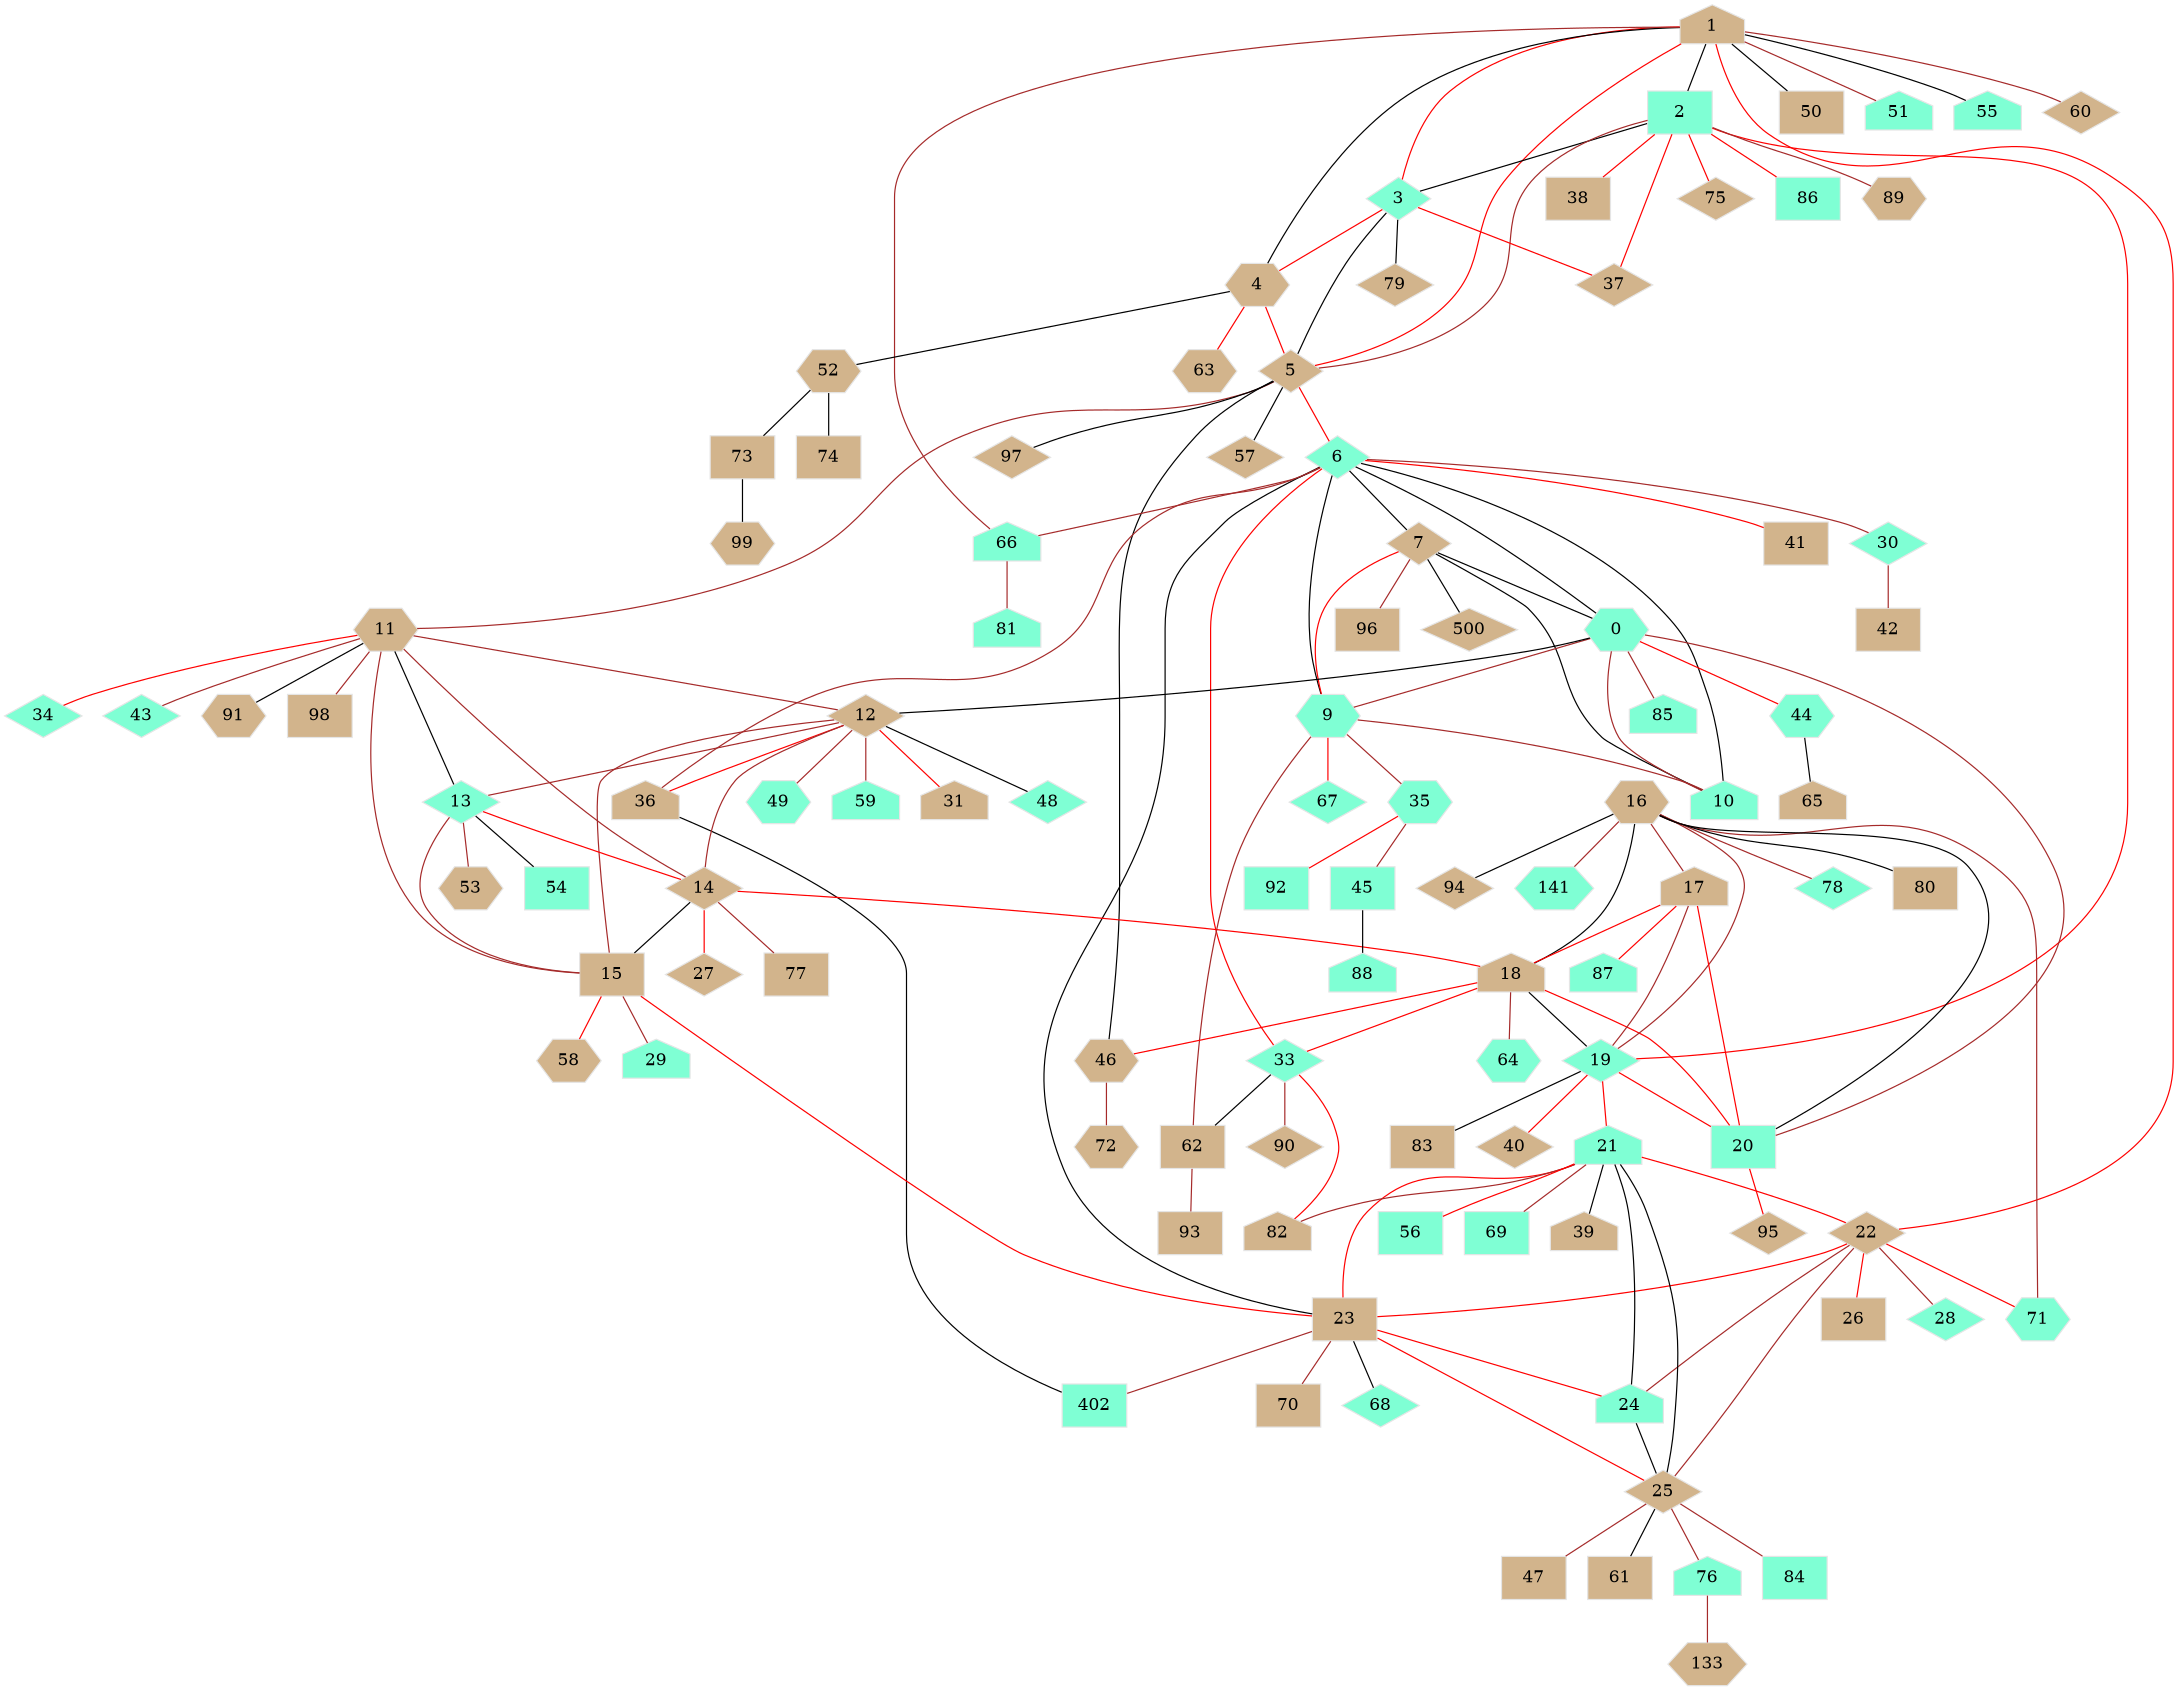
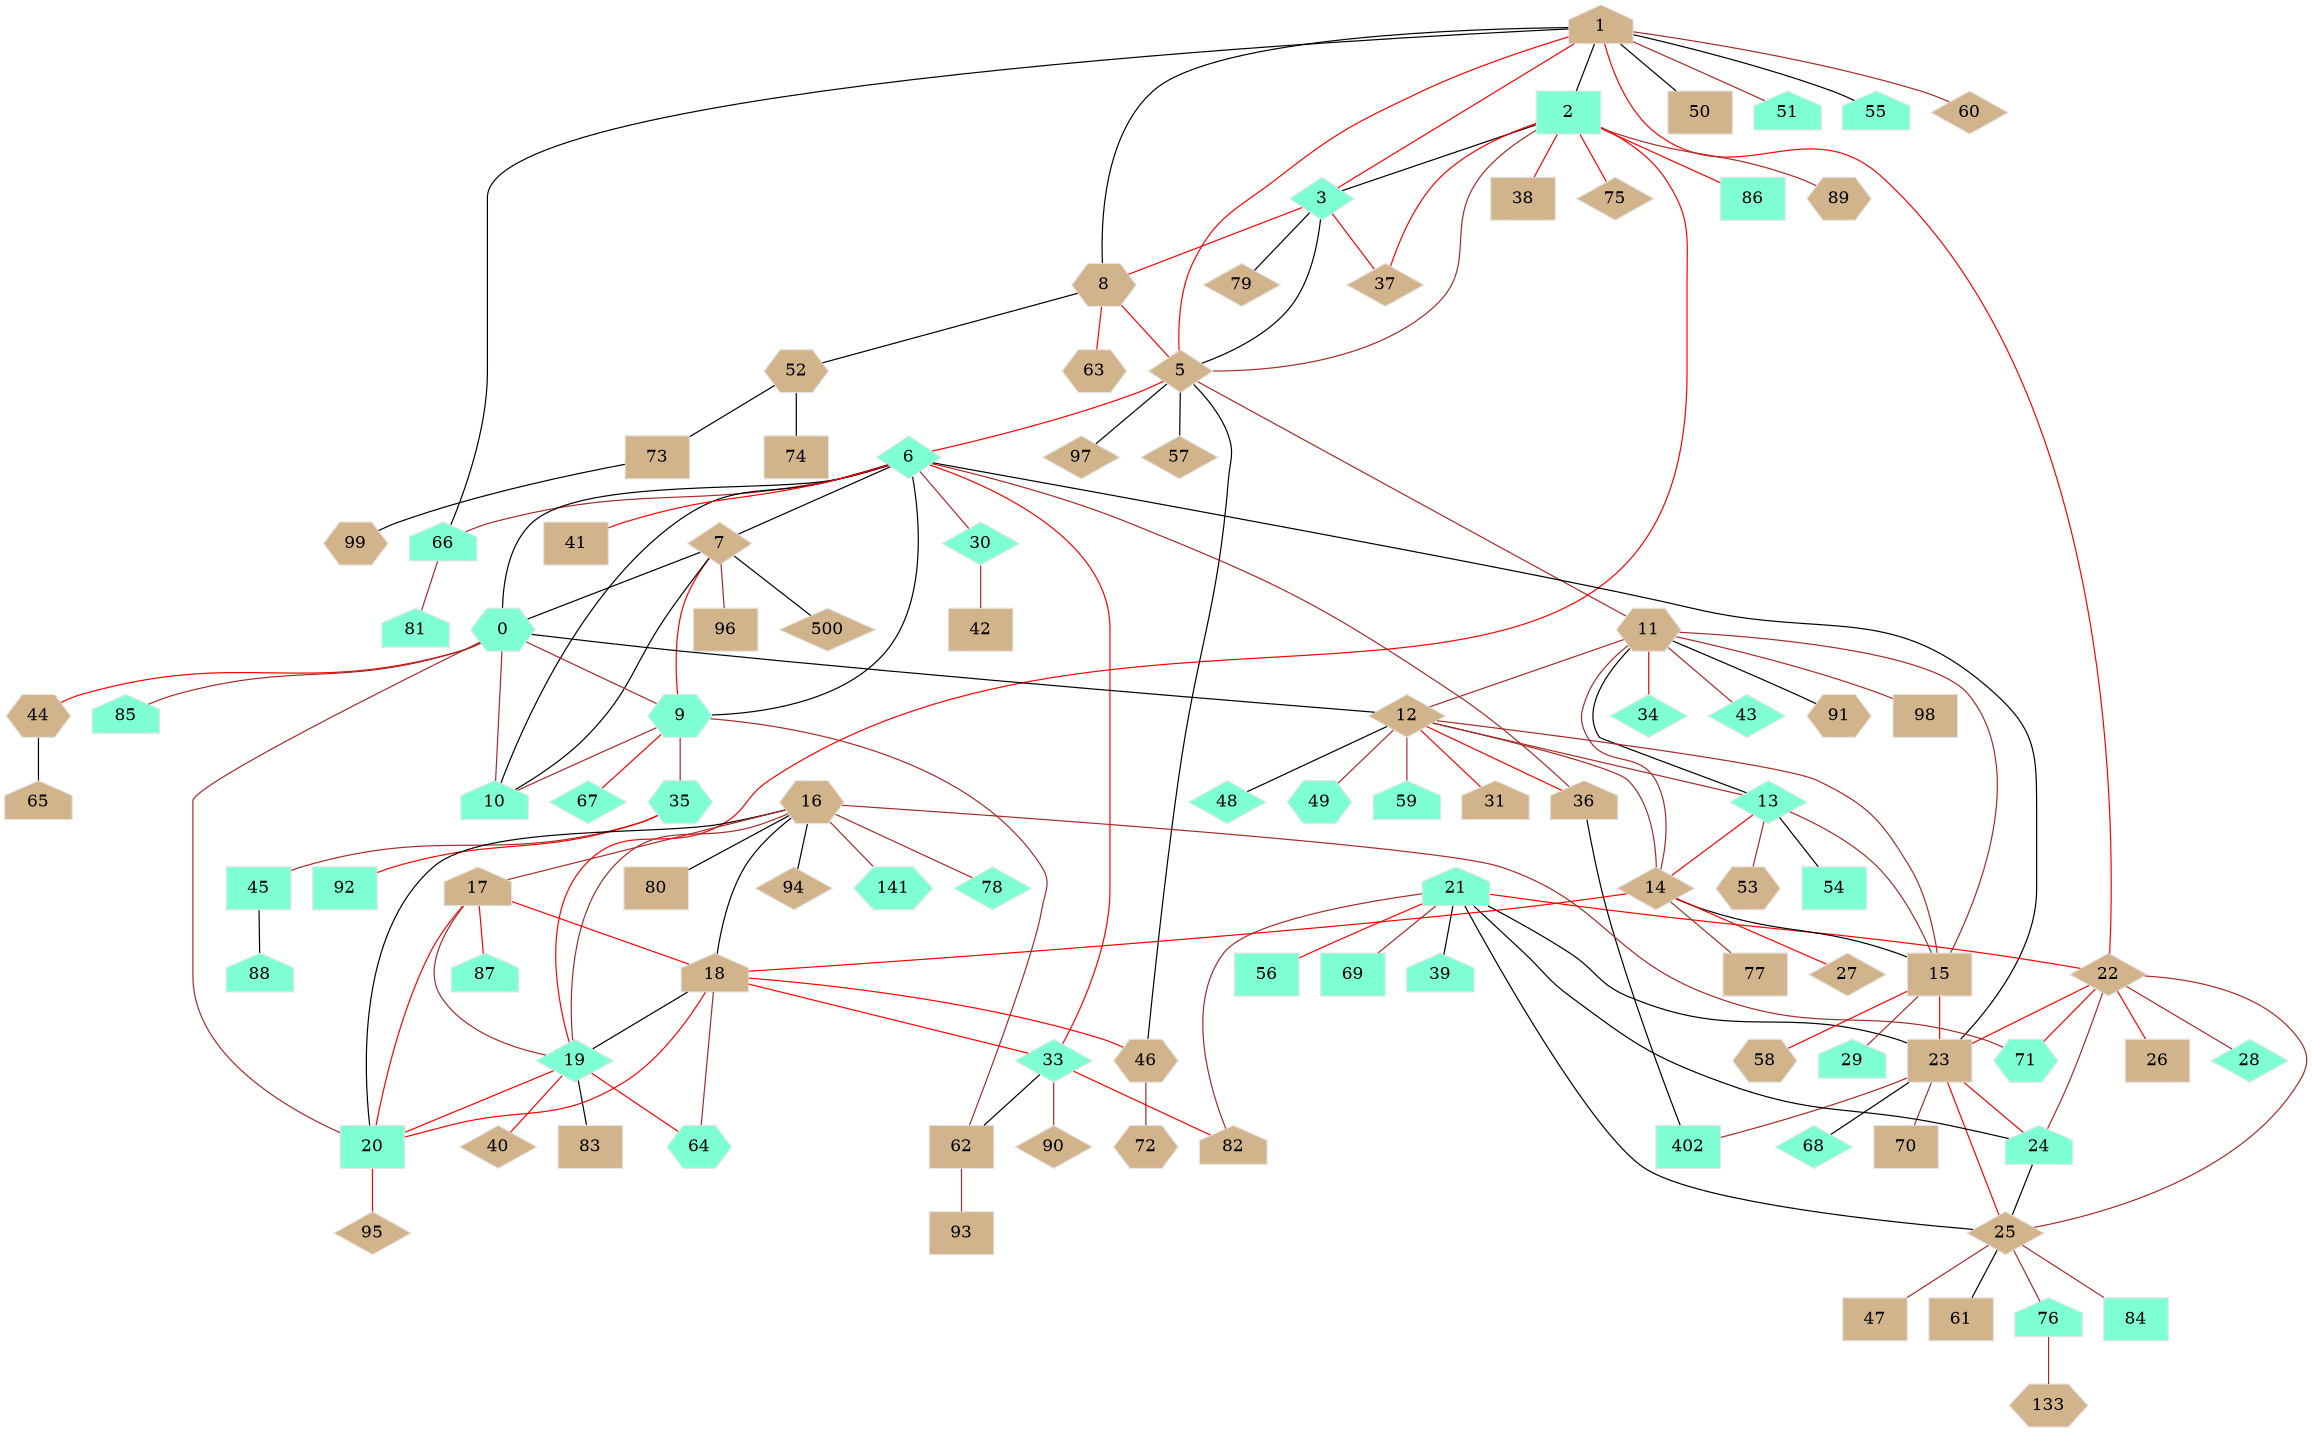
(1083, 77) -> (851, 88)
(1257, 285) -> (1104, 285)
(1802, 716) -> (38, 716)
(1604, 1104) -> (635, 1102)
(1422, 1180) -> (1684, 1014)
(1584, 1233) -> (1440, 975)
